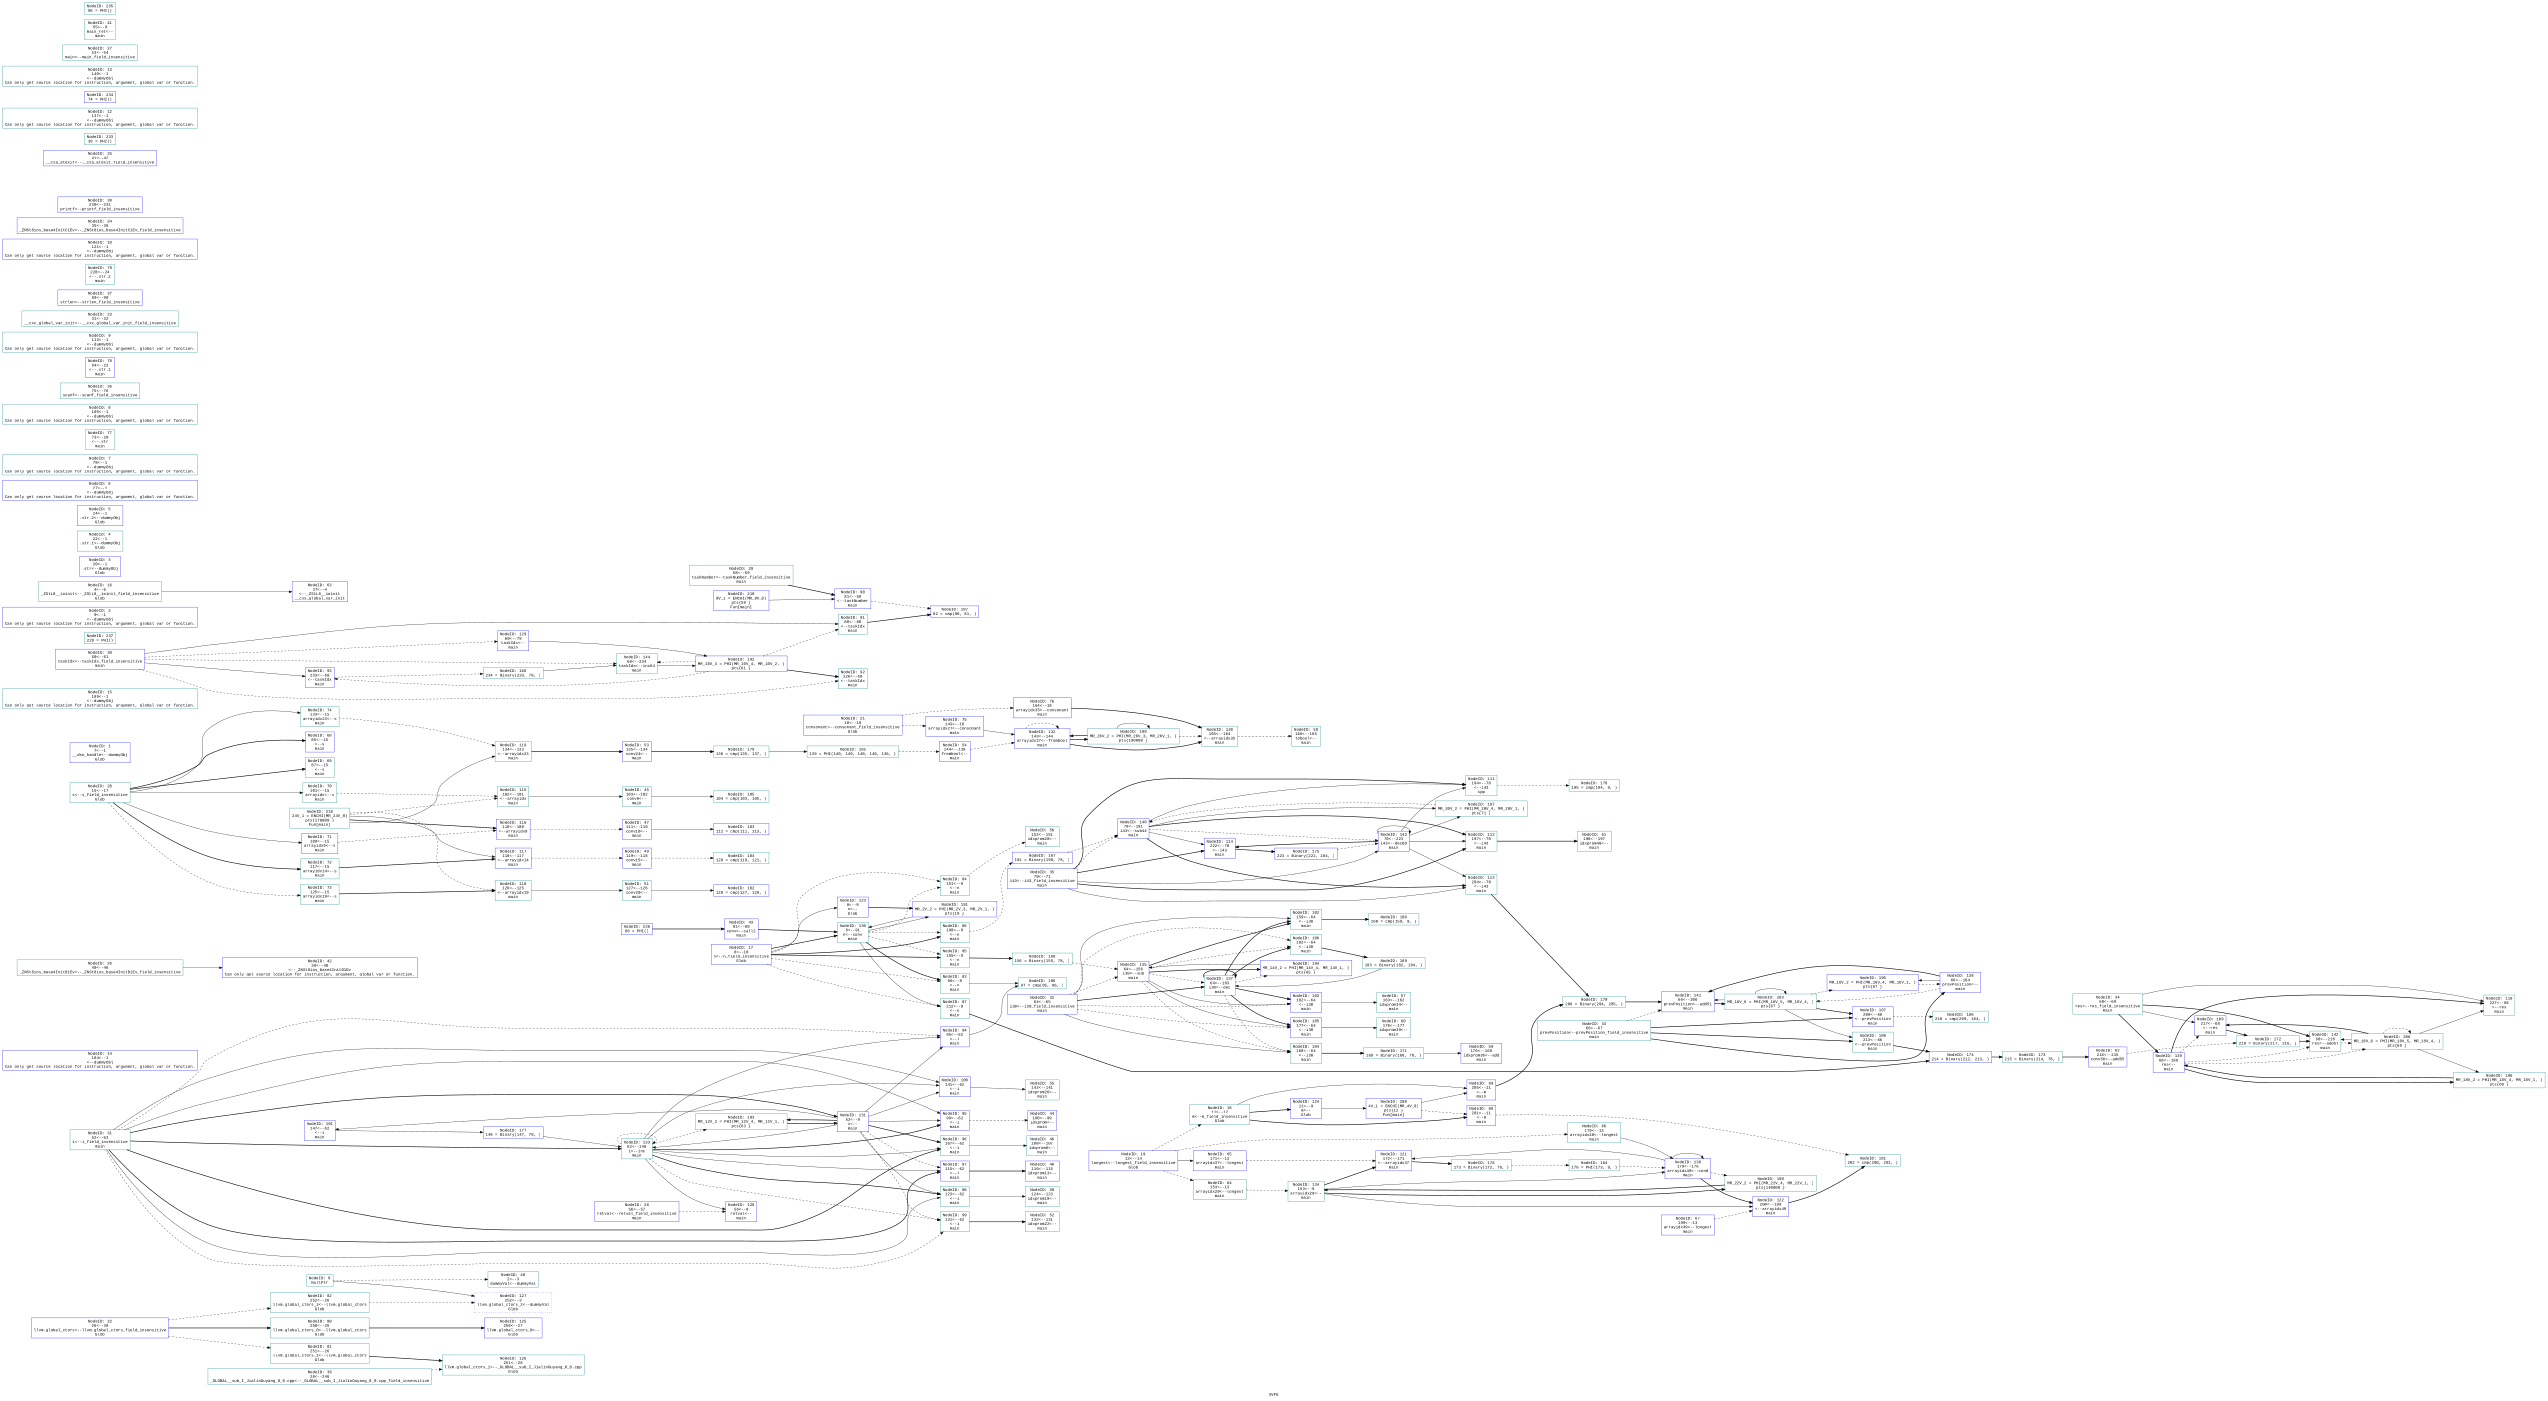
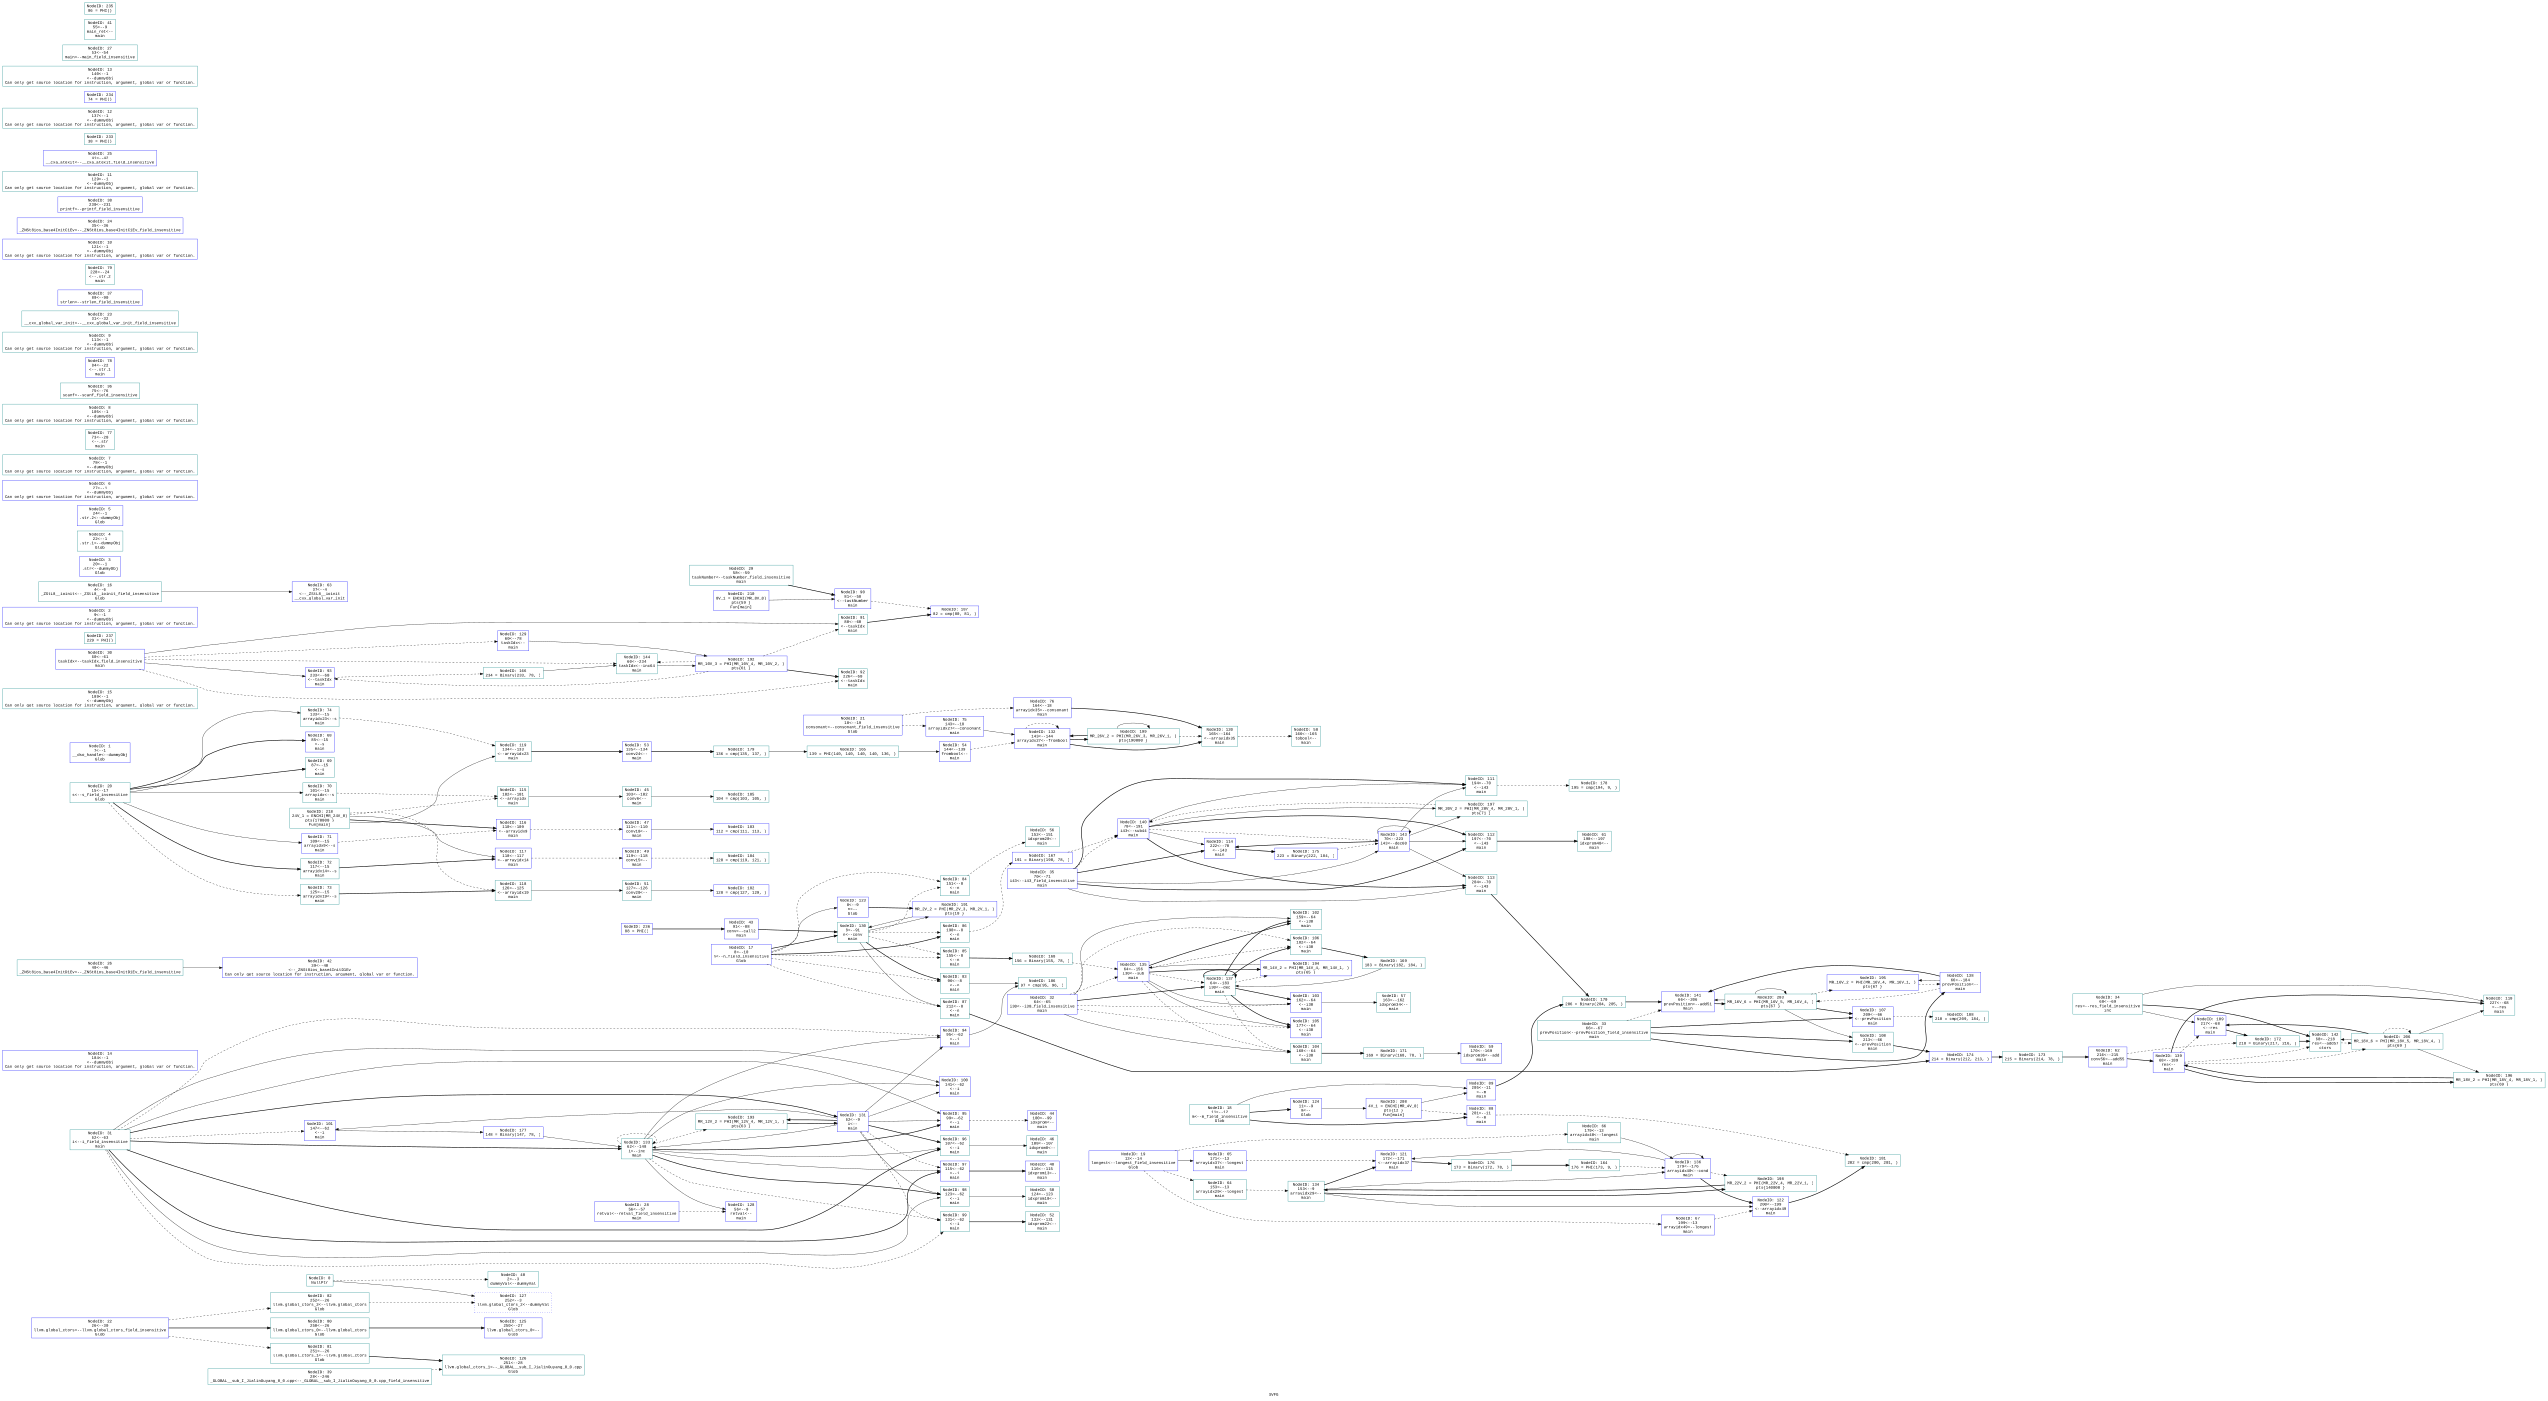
none -> (100, 181)
(917, 752) -> (917, 752)
(1481, 792) -> (1481, 792)
(1394, 919) -> none
(854, 956) -> (854, 956)
(2108, 1010) -> (2108, 1010)
(1394, 1028) -> none
(2137, 1032) -> (2139, 1060)
(2325, 1048) -> (2325, 1048)
(1042, 1090) -> none
none -> (216, 1135)
(1175, 1138) -> (1395, 1221)
(1539, 1165) -> (1539, 1165)
